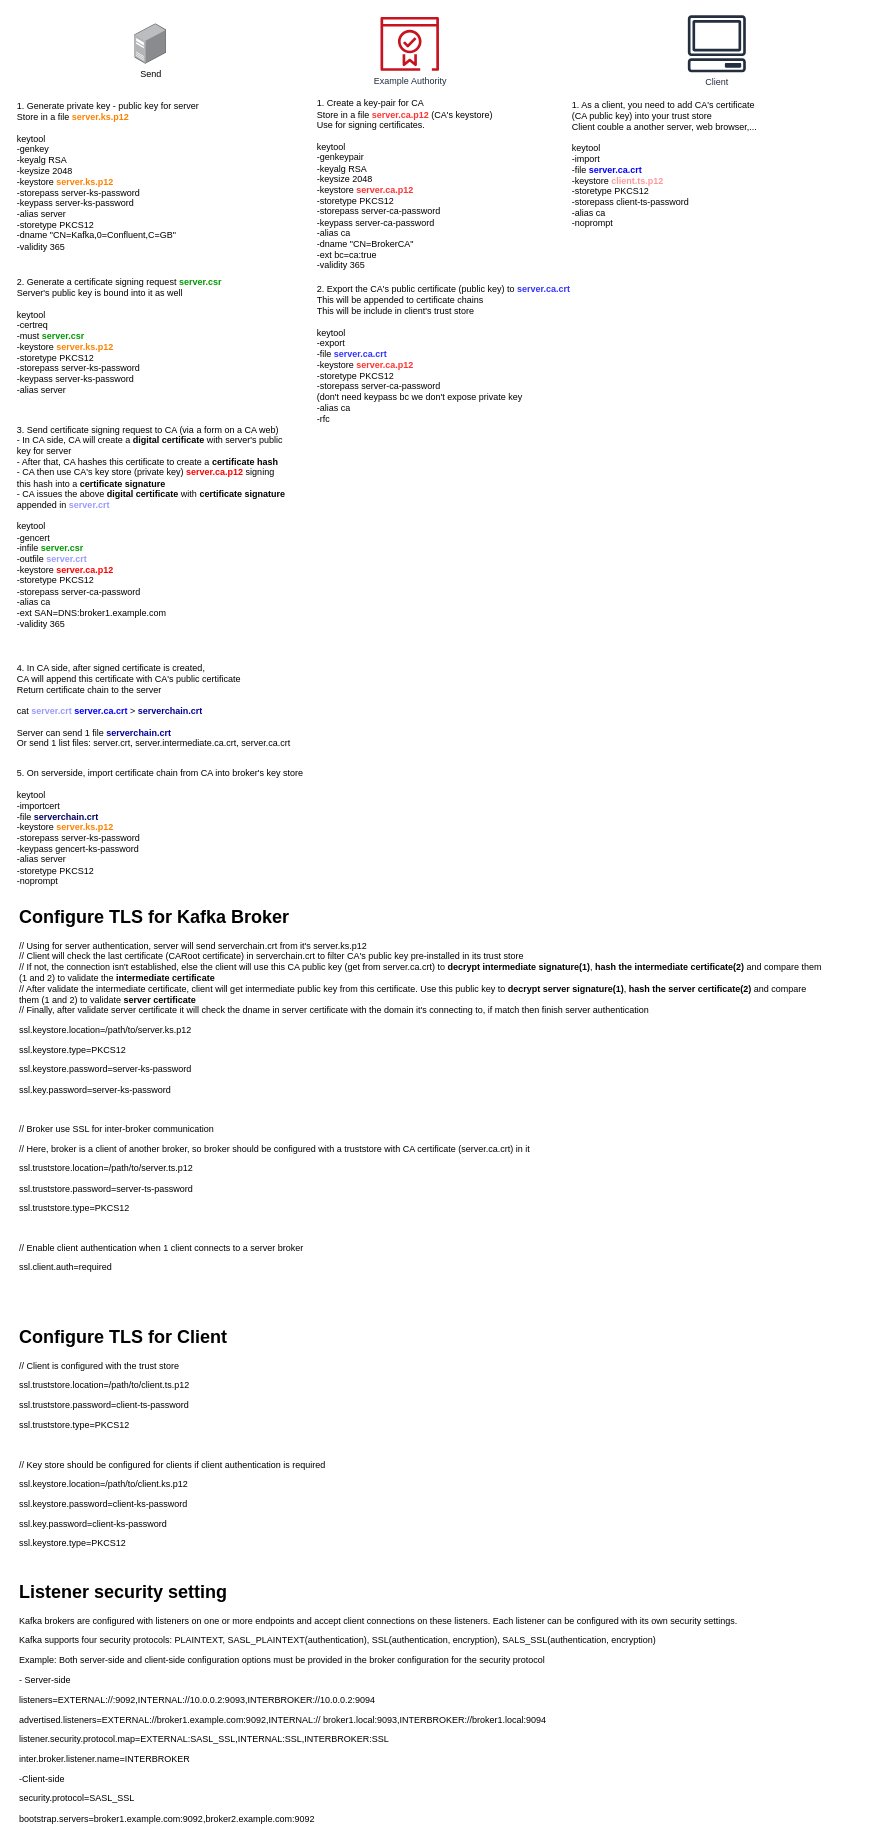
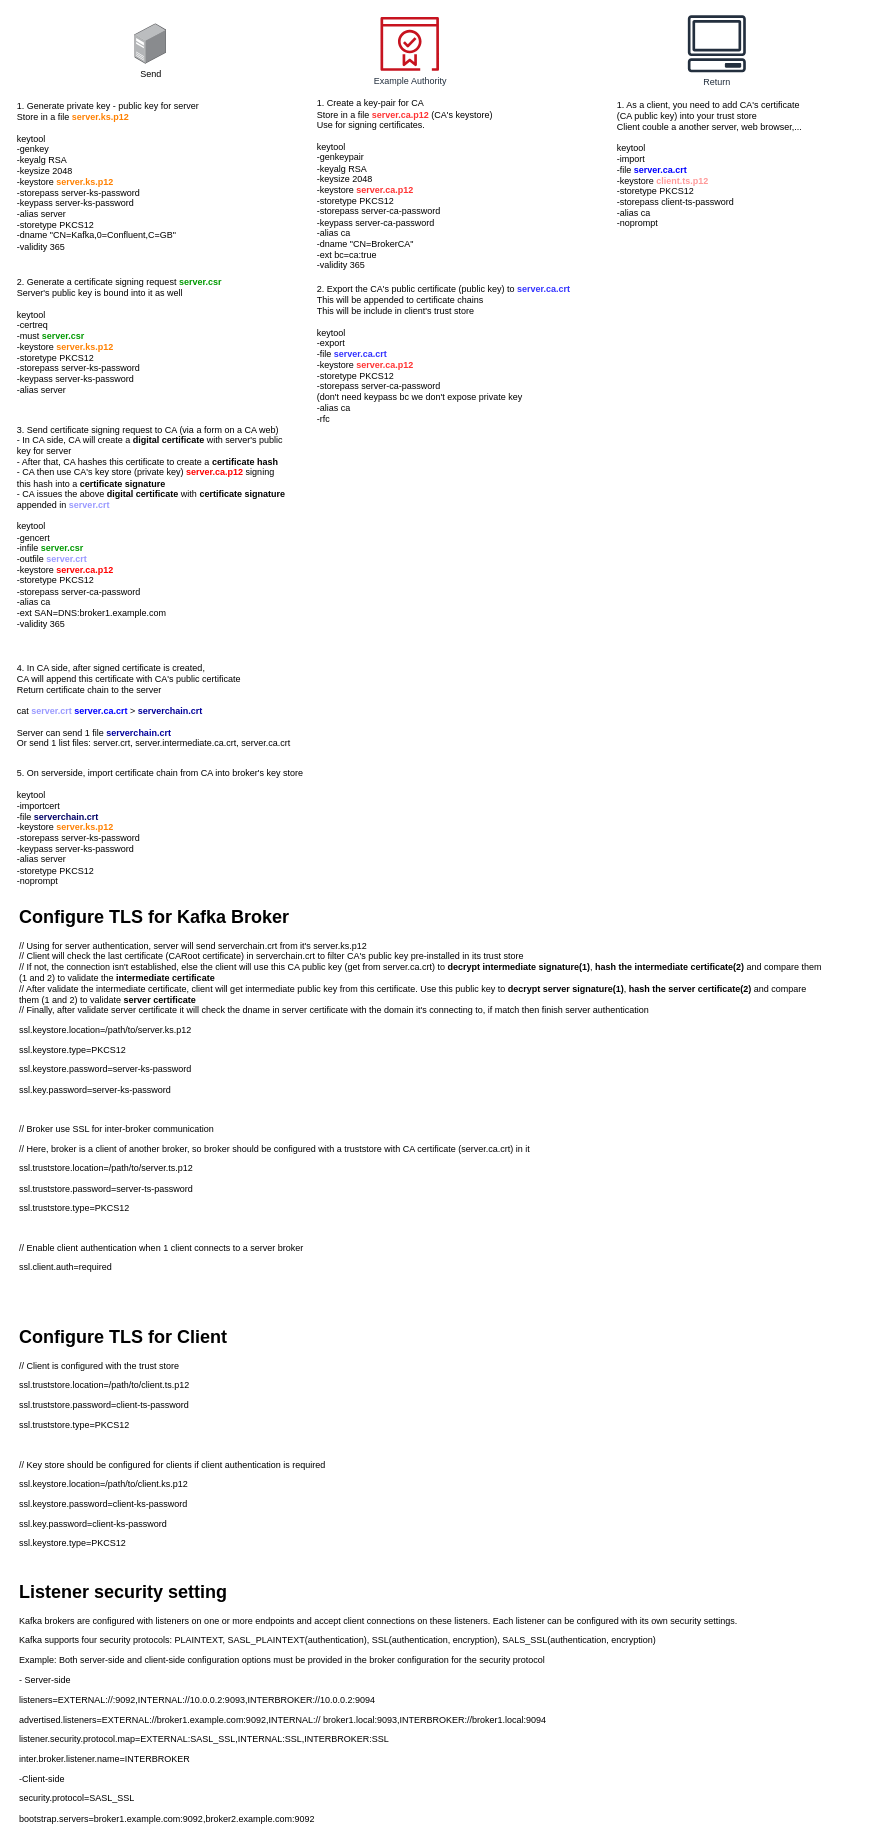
(717, 83) -> (717, 83)
(672, 165) -> (717, 165)
(170, 828) -> (170, 828)
